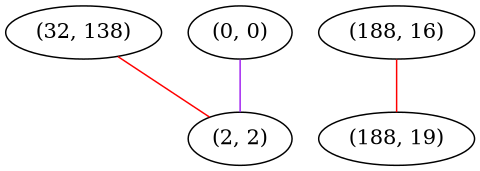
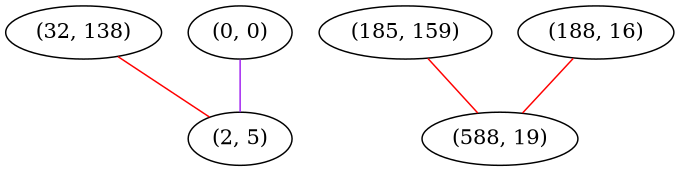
none -> (405, 32)
(240, 139) -> (240, 139)
(397, 139) -> (500, 139)
